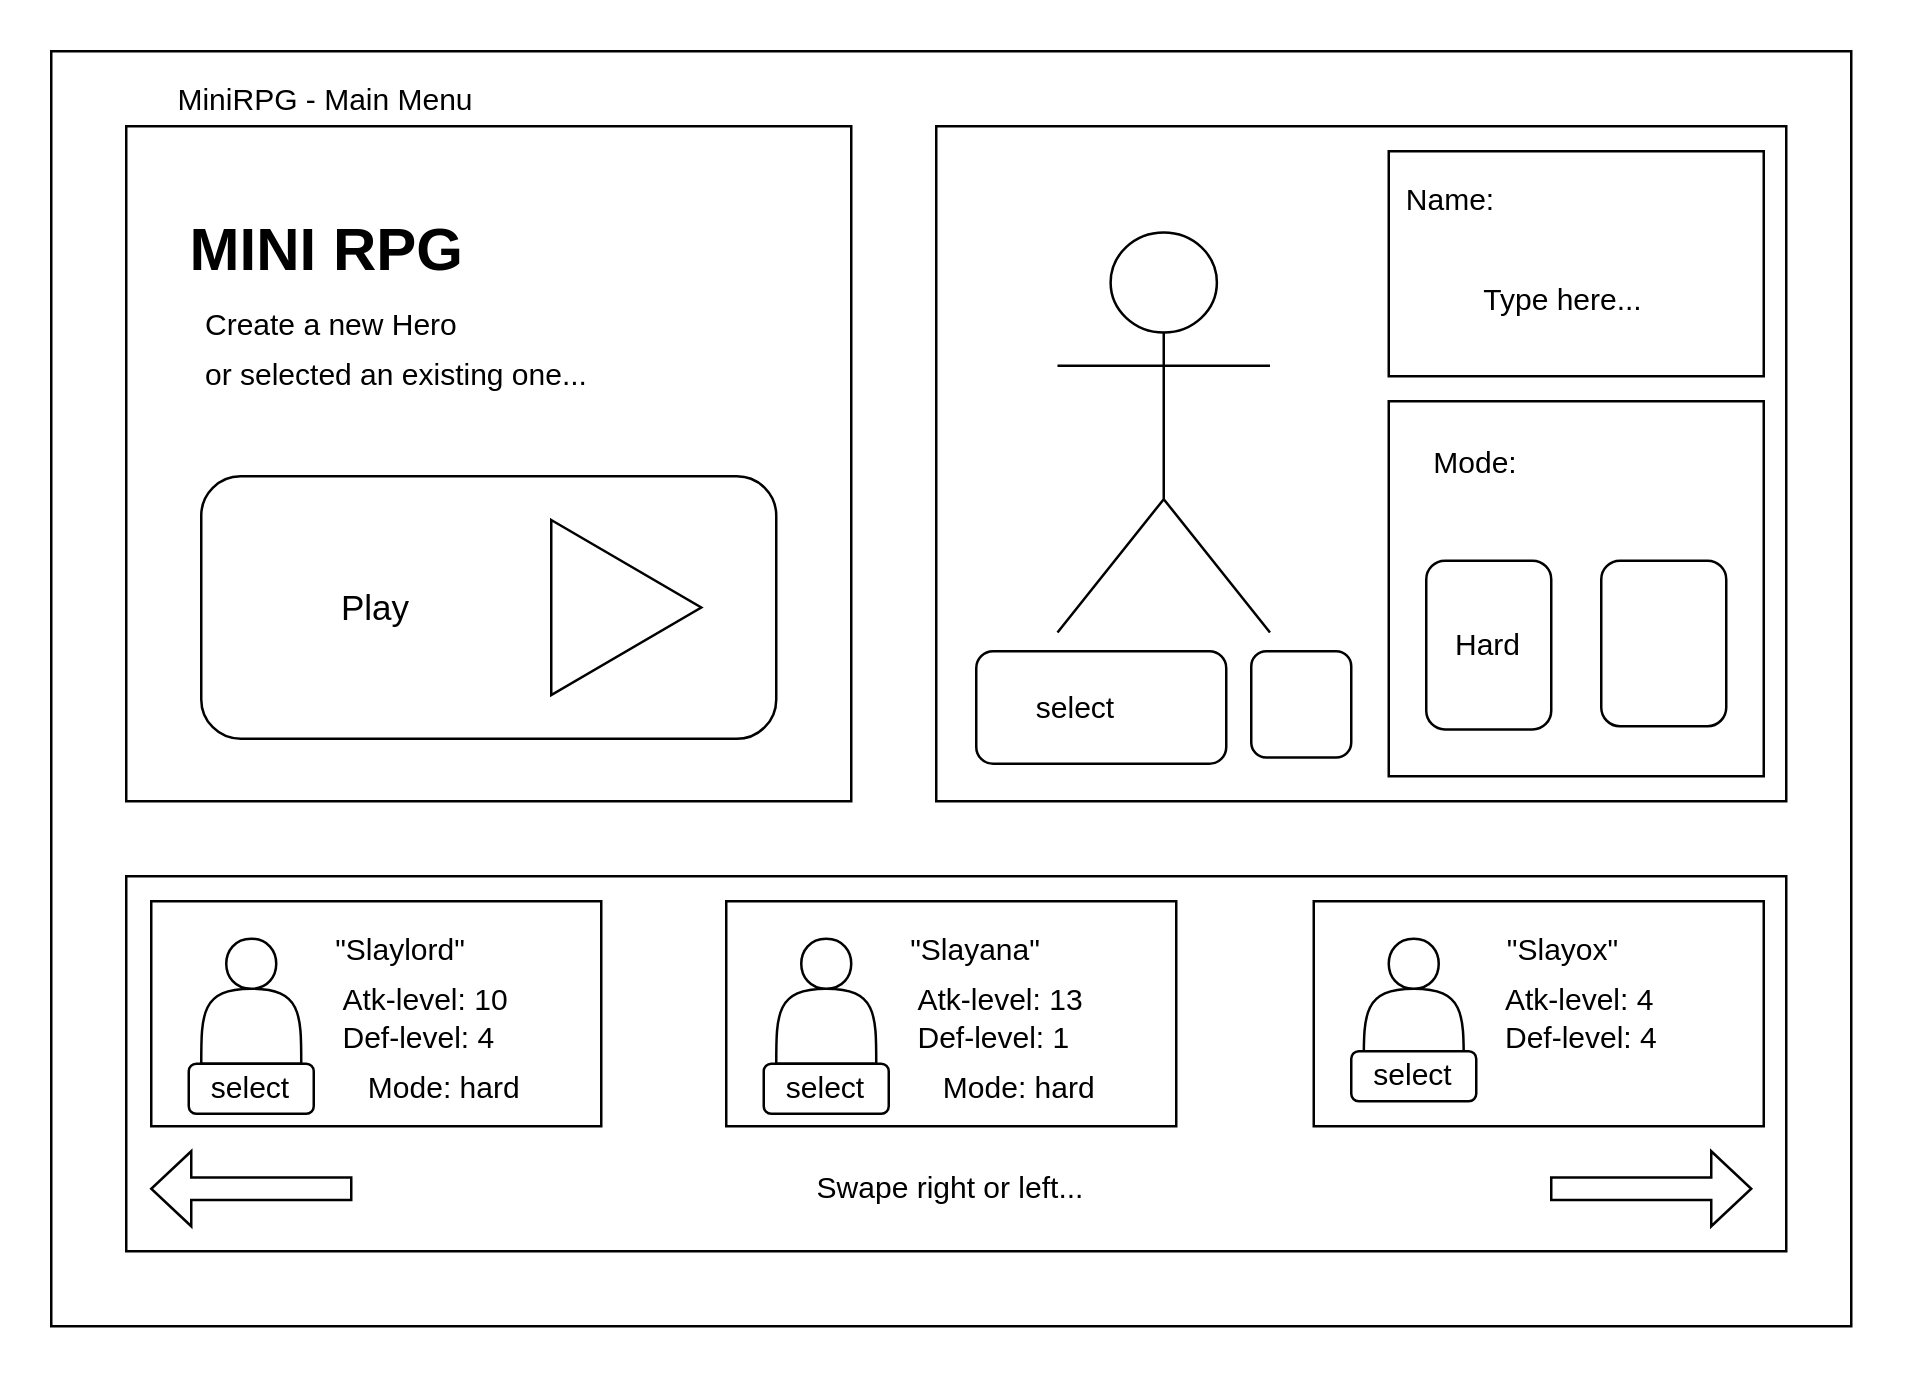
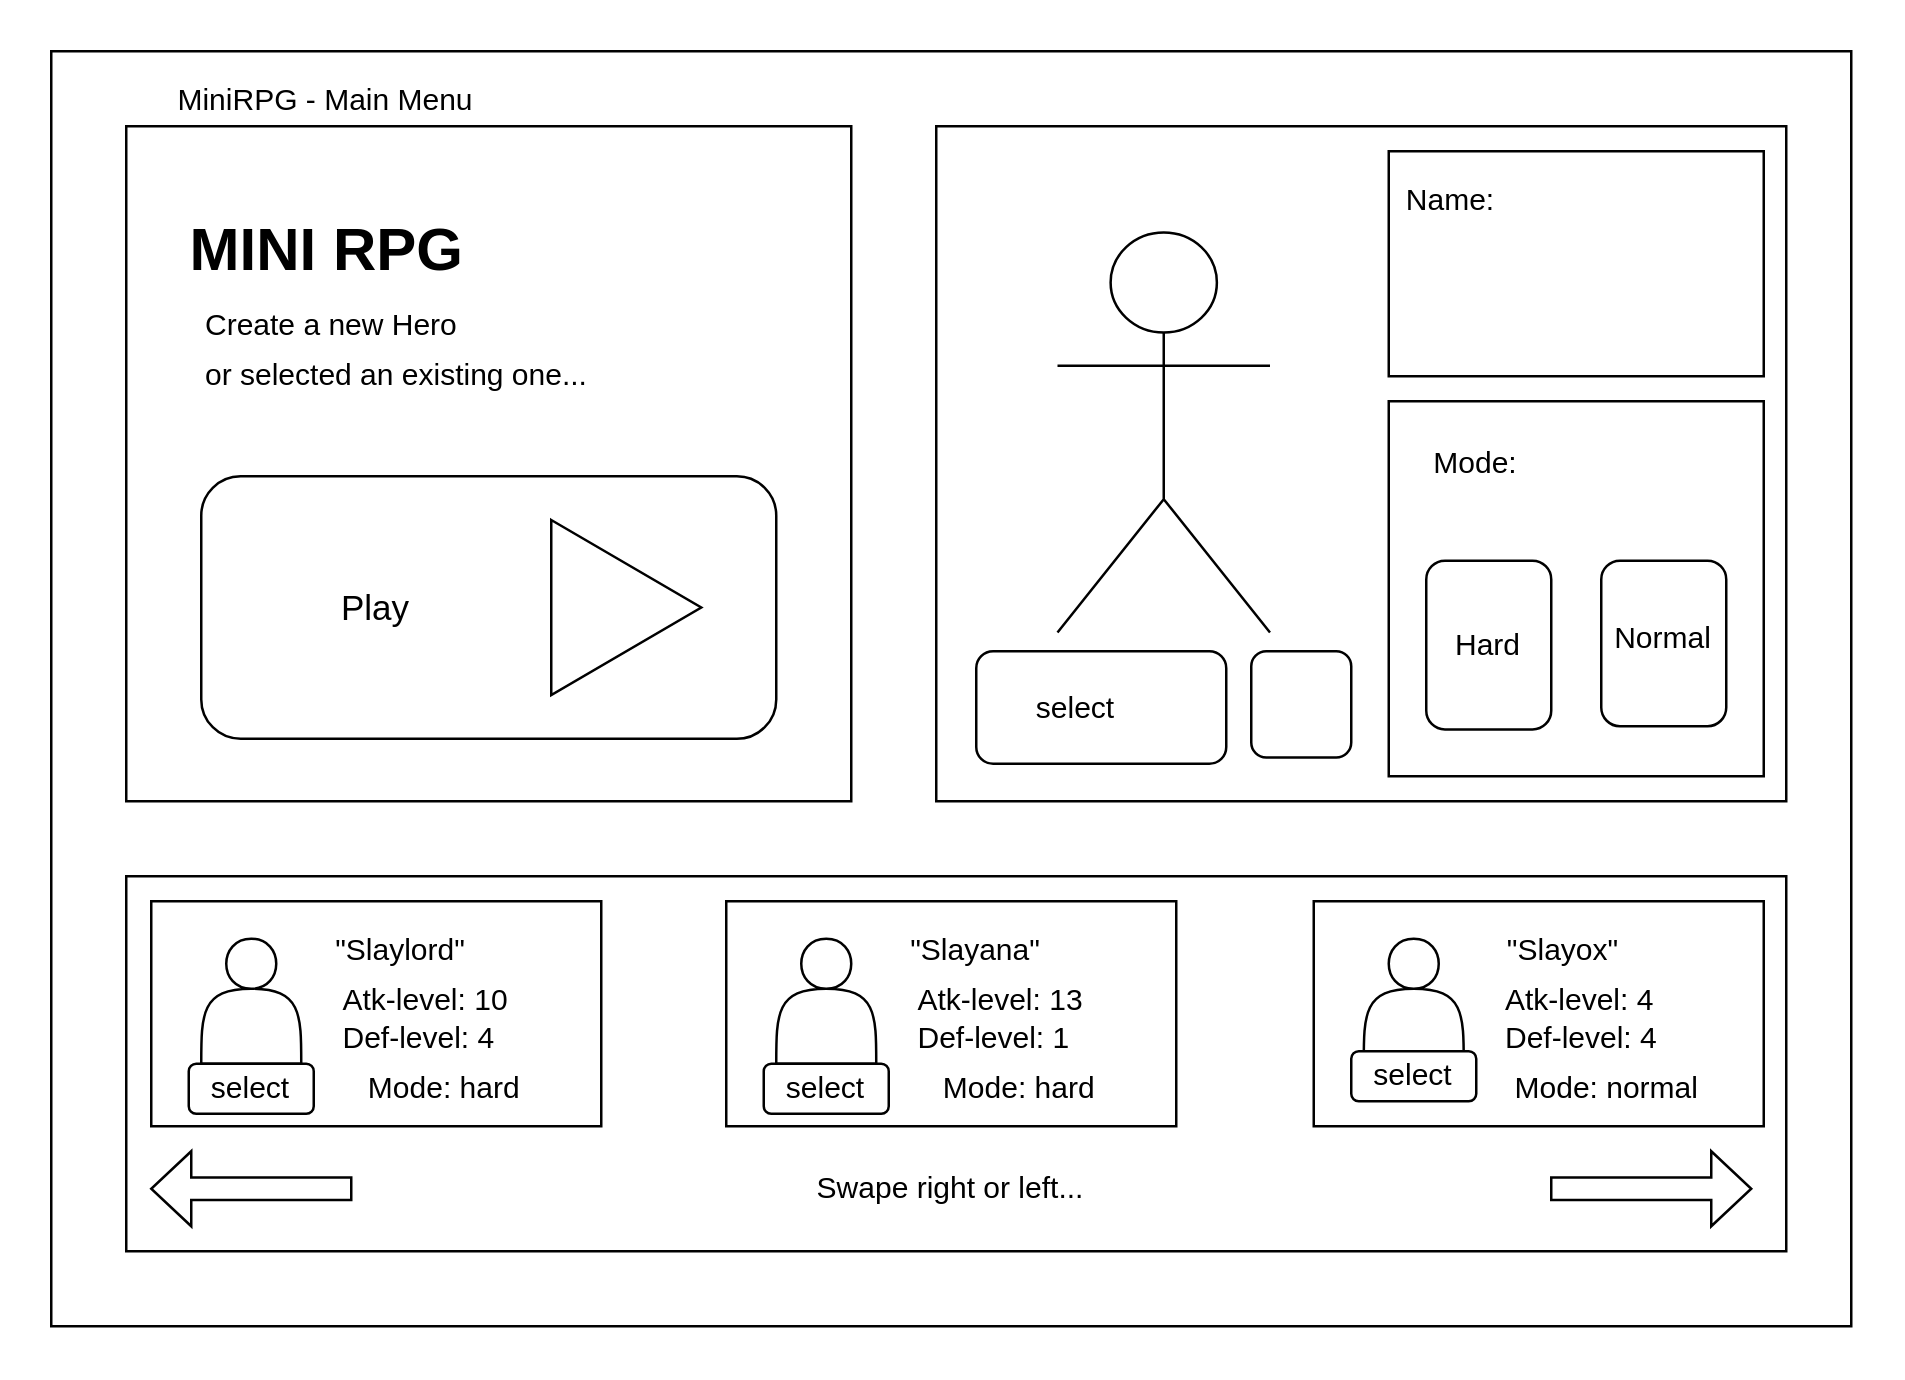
(1564, 301) -> none
none -> (1664, 639)
none -> (1608, 1089)
